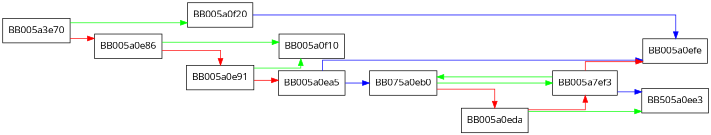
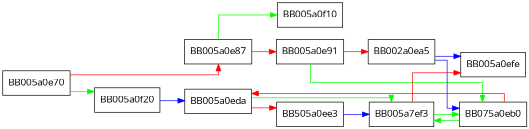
(473, 15) -> (169, 101)
(36, 31) -> (36, 83)
(128, 46) -> (218, 52)
(279, 68) -> (394, 82)
(312, 83) -> (402, 52)
(626, 92) -> (353, 114)
(561, 110) -> (322, 98)
(589, 111) -> (261, 108)
